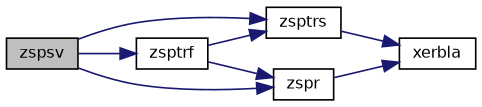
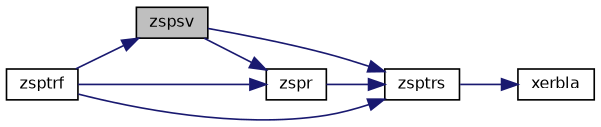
(99, 54) -> (100, 57)
(359, 72) -> (347, 84)
